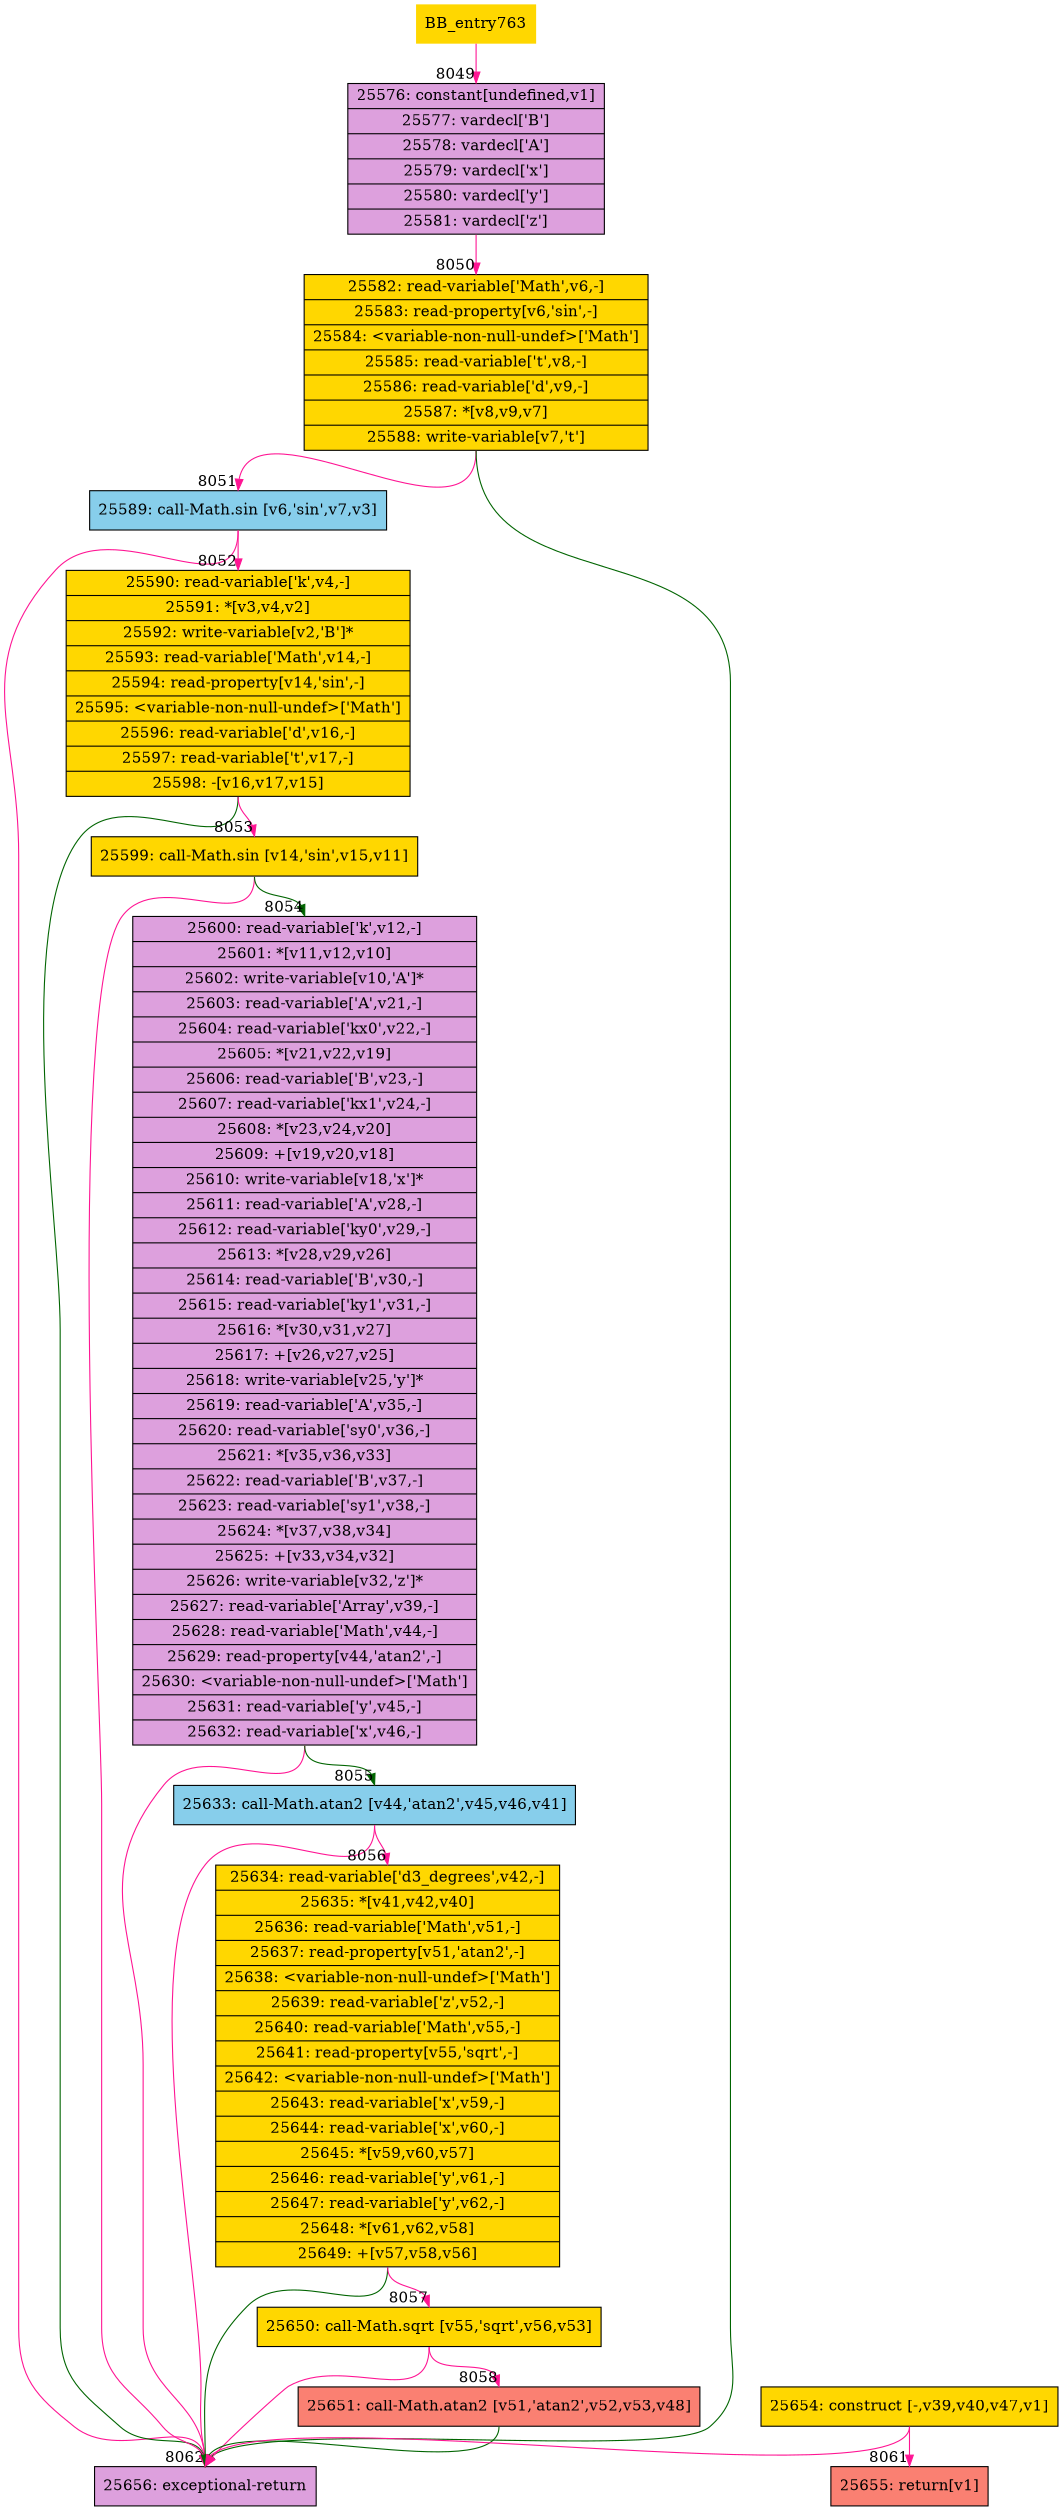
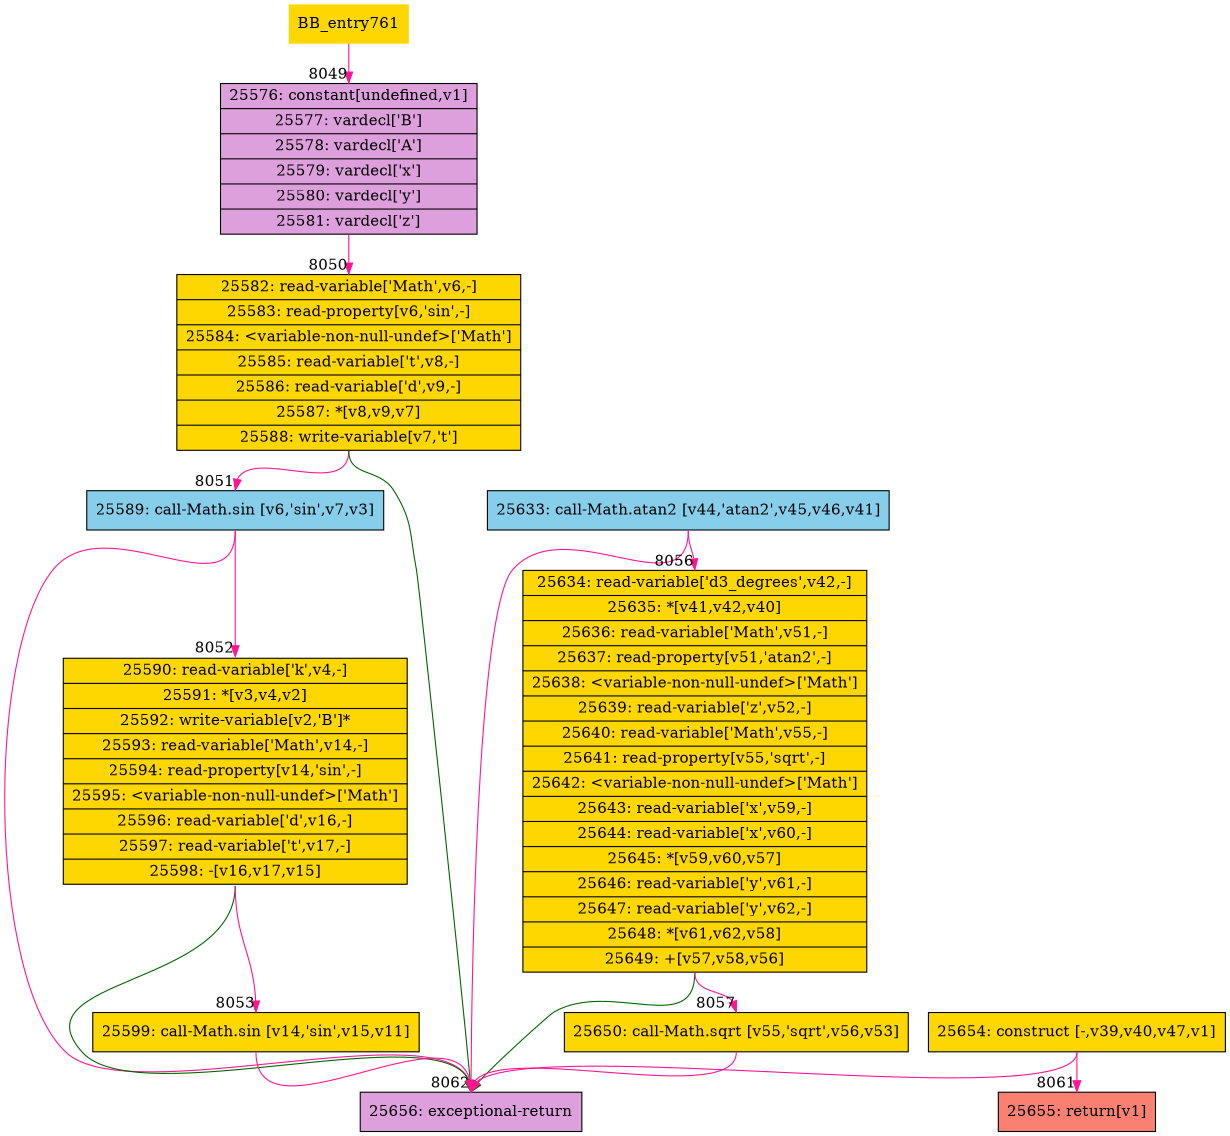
(476, 24) -> (349, 24)
(305, 1331) -> none
(499, 2407) -> none
